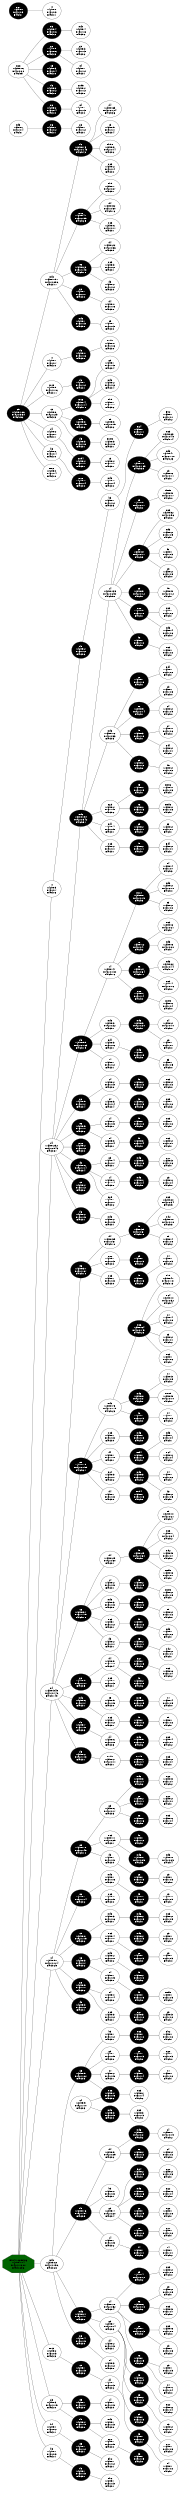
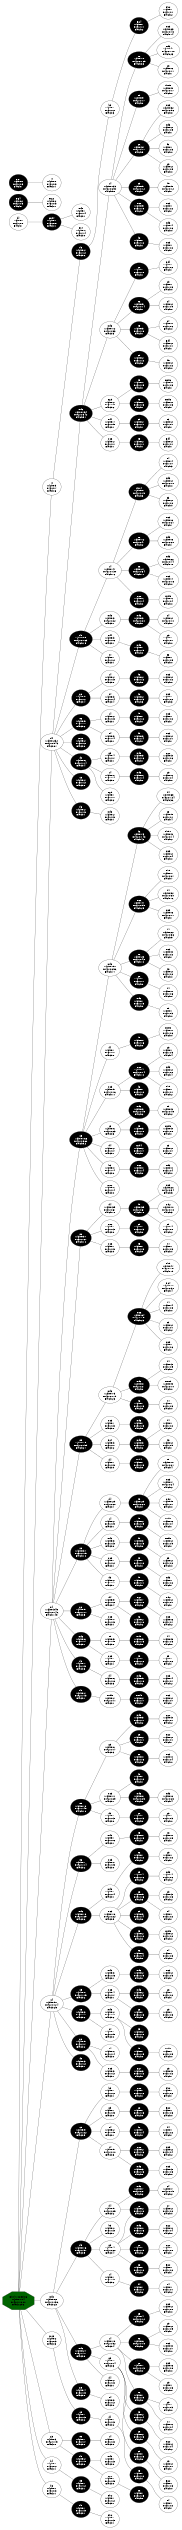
(66, 408) -> (125, 1081)
none -> (60, 1375)
(96, 1461) -> none
(139, 1604) -> (139, 1542)
(168, 1702) -> (168, 1640)
none -> (81, 1915)
(125, 1986) -> (125, 2033)
(96, 2085) -> (96, 2141)
(125, 2192) -> (125, 2229)
